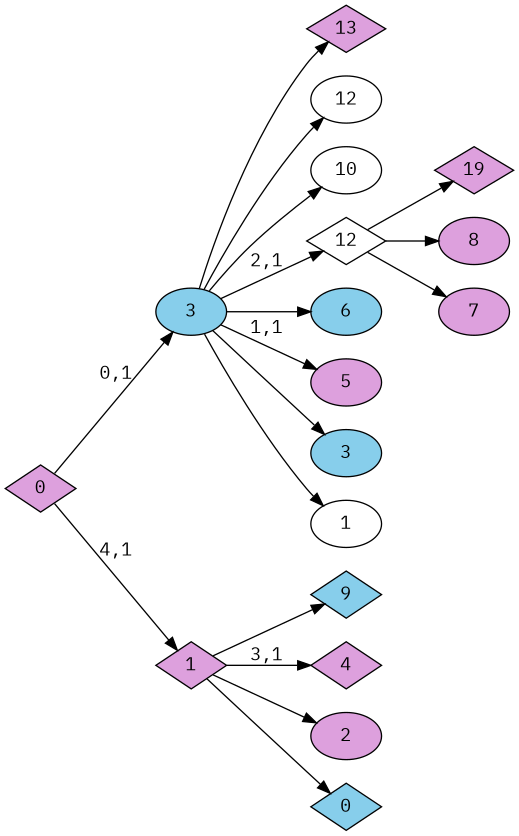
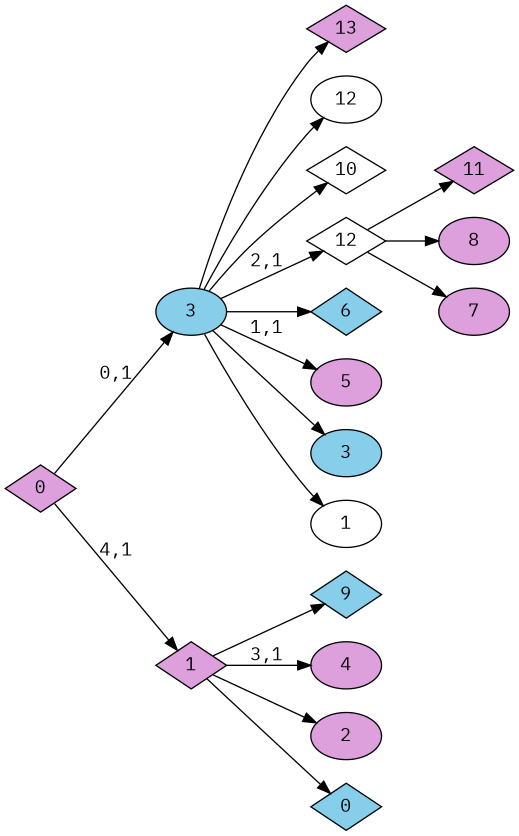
(346, 170) -> (346, 170)
(474, 170) -> (474, 170)
(346, 312) -> (346, 312)
(346, 665) -> (346, 665)
